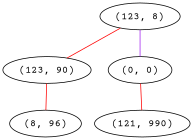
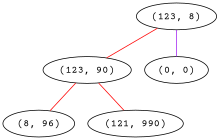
(141, 97) -> (111, 97)
